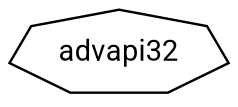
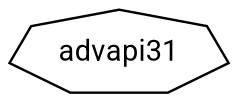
(119, 53) -> (119, 53)
